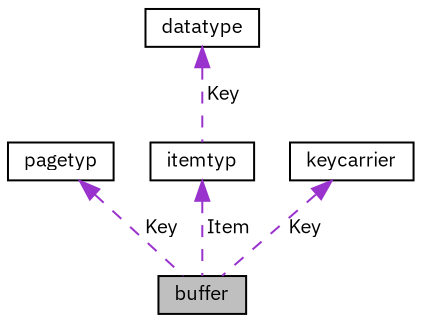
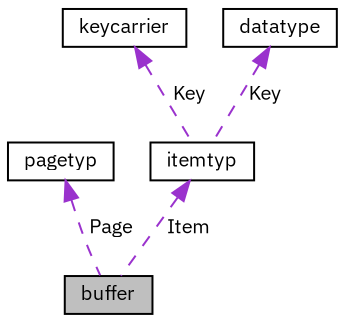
(159, 228) -> (110, 228)
(269, 235) -> (169, 103)
